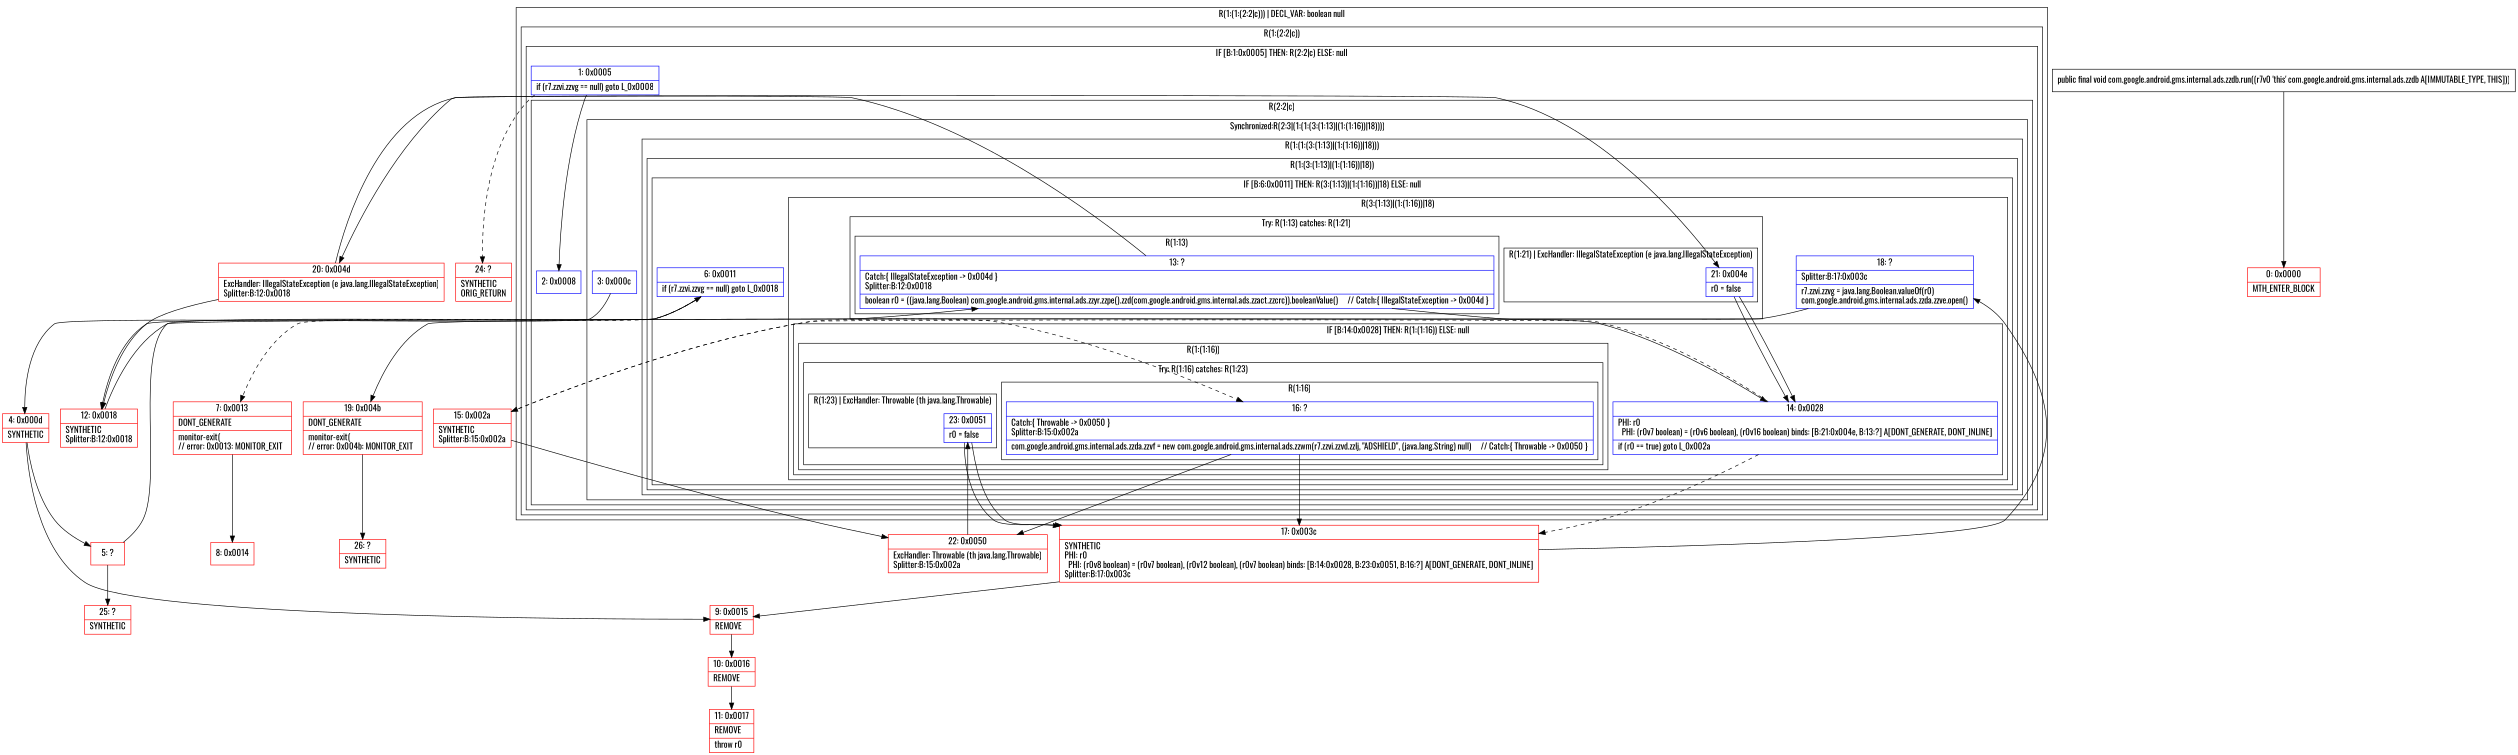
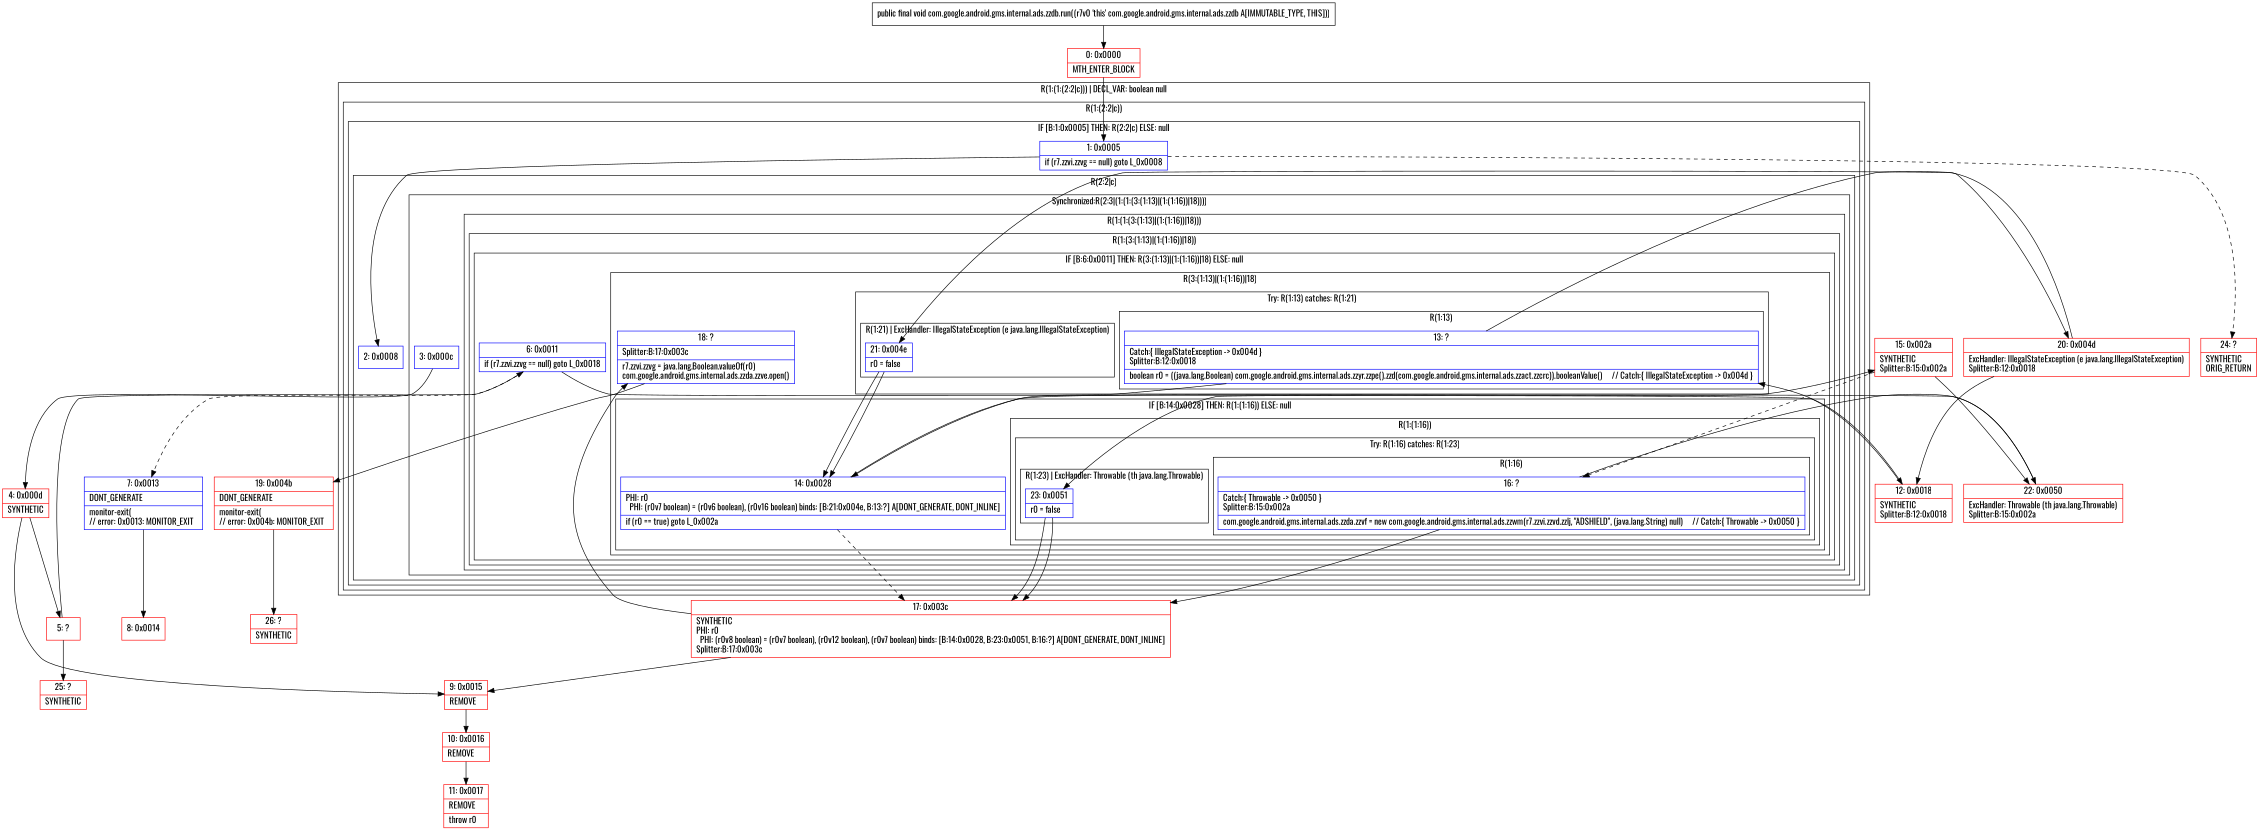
none -> (1104, 106)
(1145, 320) -> (1352, 395)
(232, 428) -> (143, 503)
